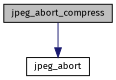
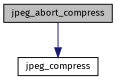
(58, 67) -> (58, 67)
